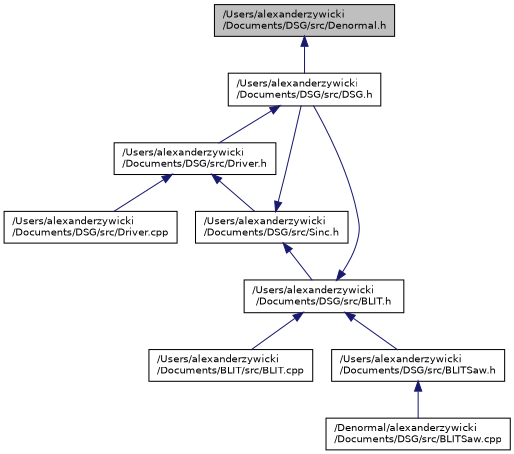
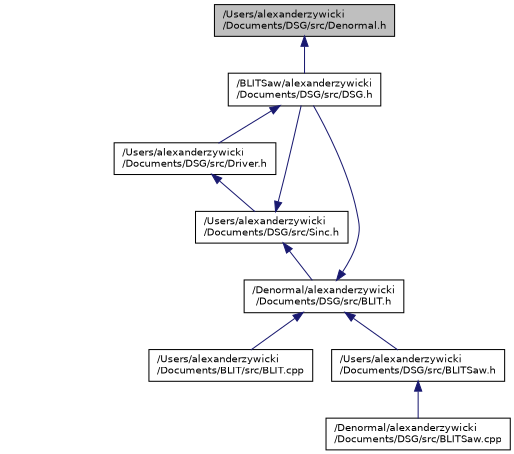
(305, 90) -> (305, 90)
(91, 227) -> none
(324, 296) -> (324, 296)
